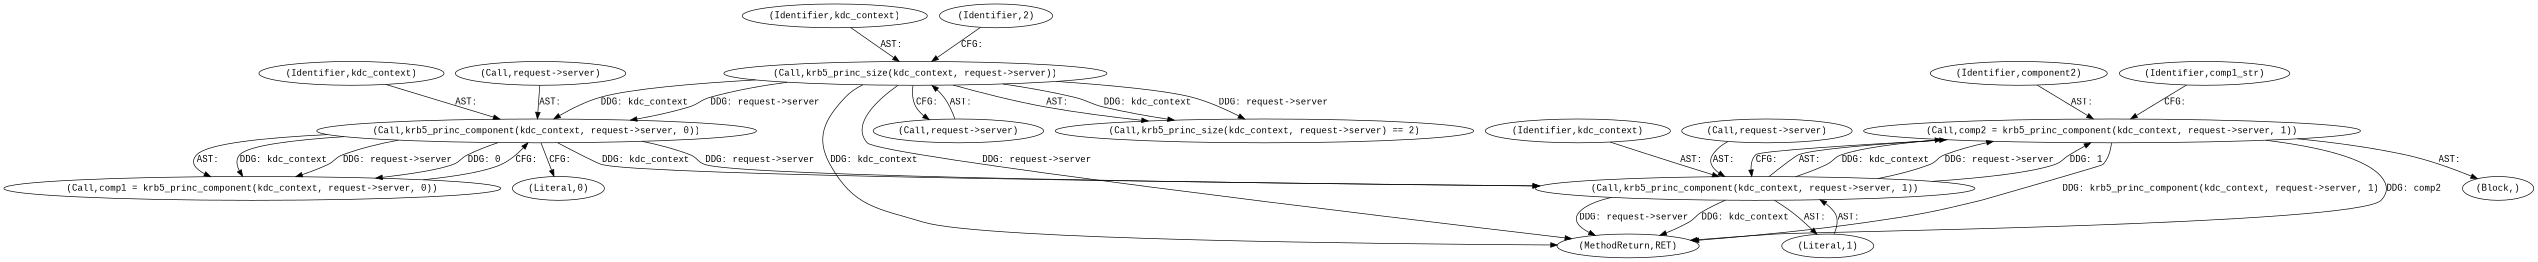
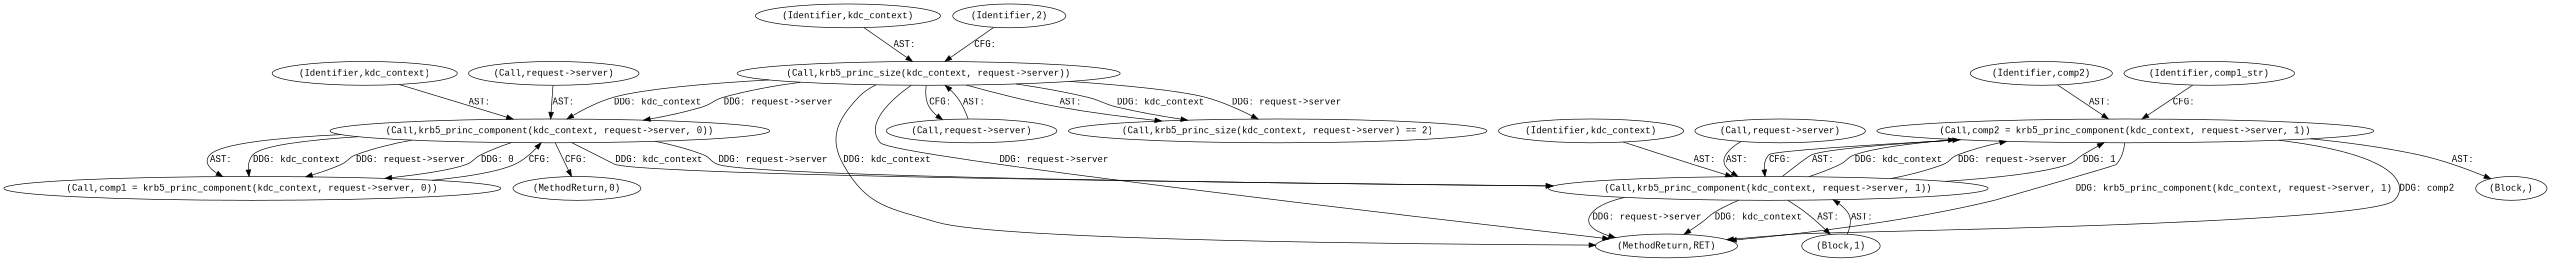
(2019, 73) -> (2041, 73)
(558, 188) -> (577, 188)
(1828, 246) -> (1841, 246)
